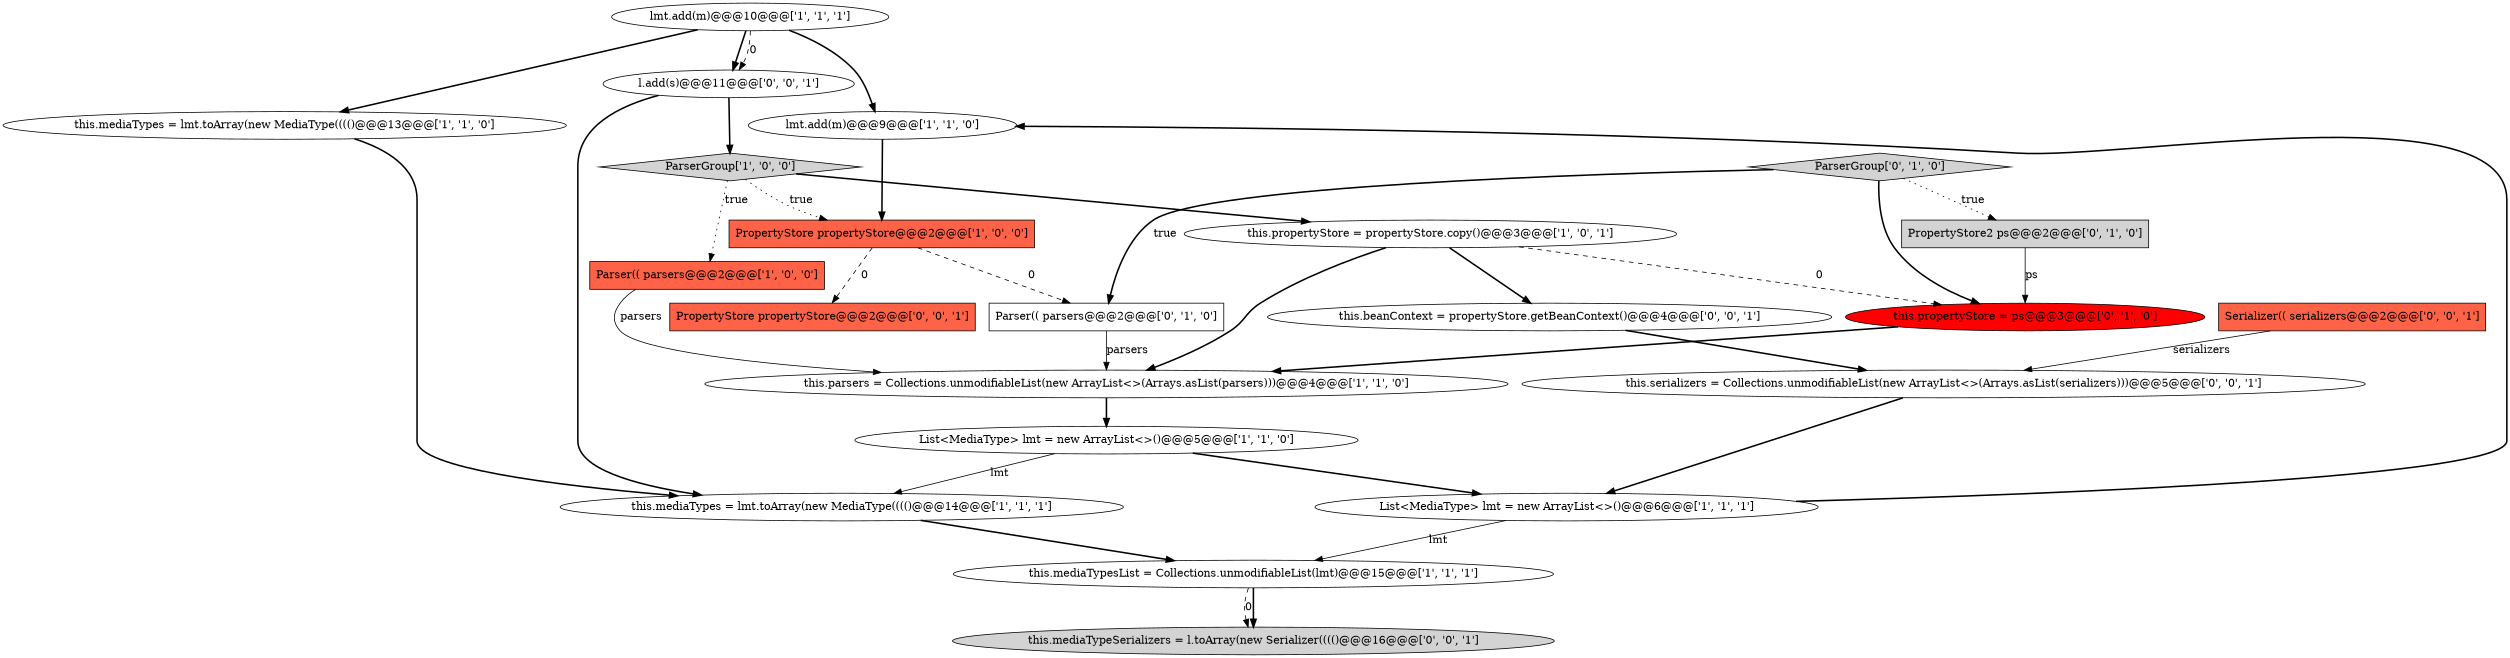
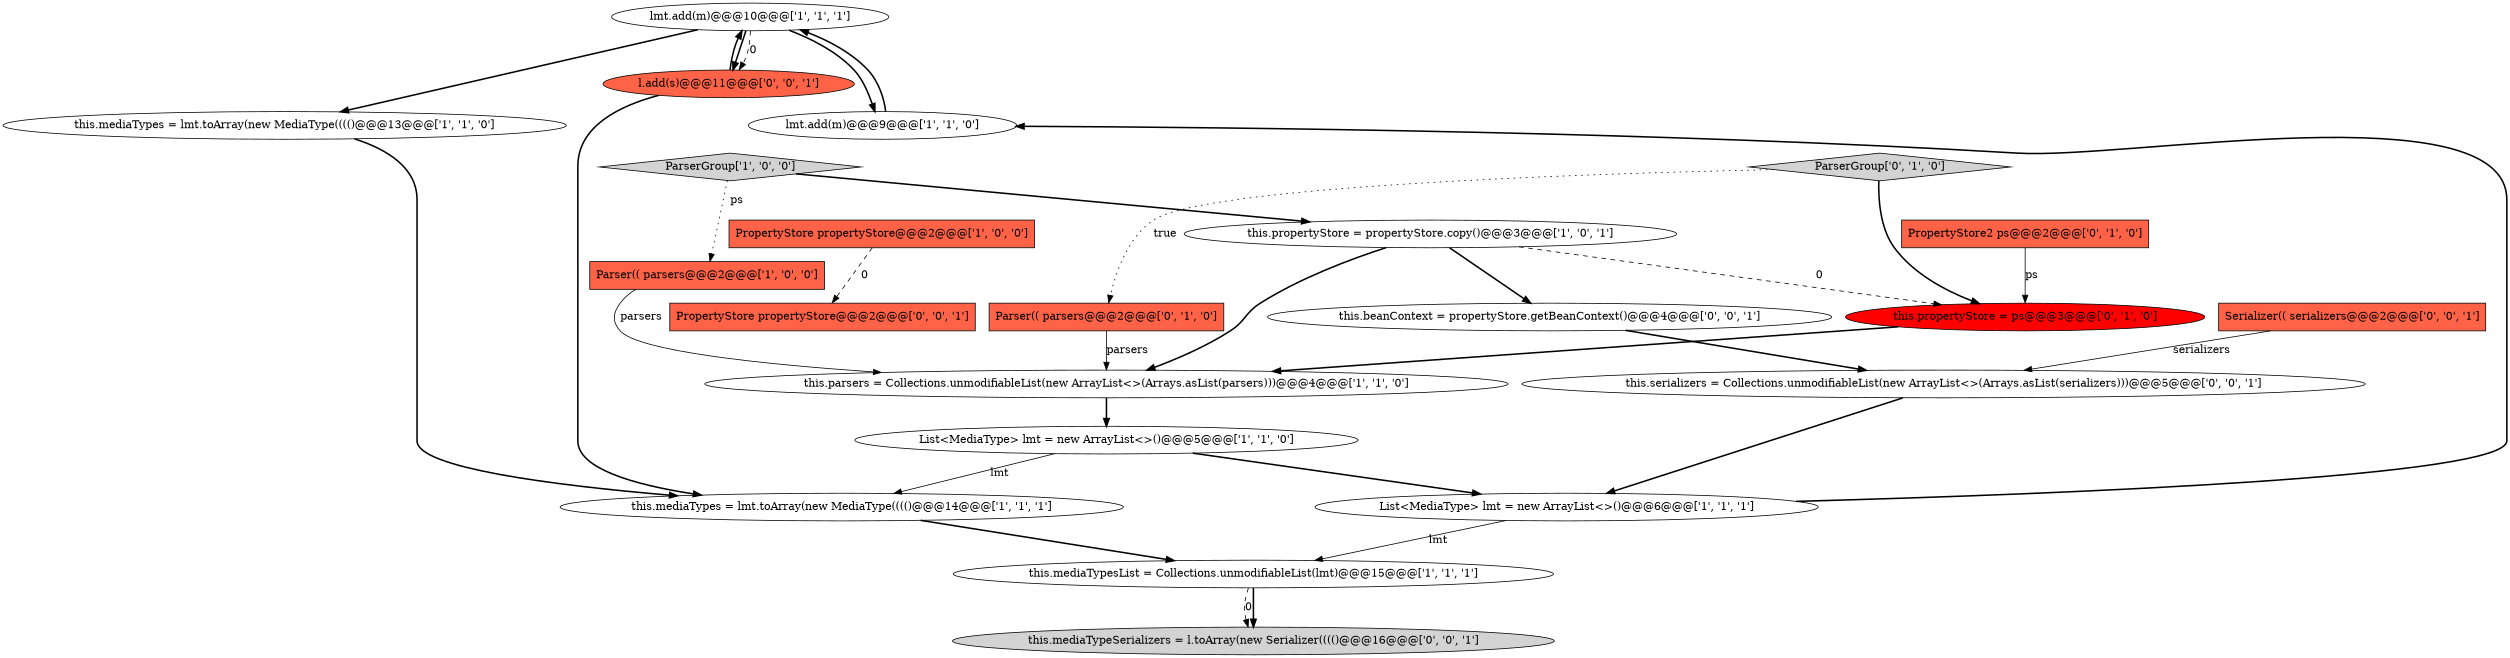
(729, 84) -> (729, 84)
(729, 122) -> (733, 54)
(882, 176) -> (859, 61)
(1418, 183) -> (1418, 183)
(1946, 198) -> none
(737, 200) -> (737, 200)
(781, 202) -> none
(2025, 234) -> (2025, 234)
(990, 274) -> none
(1106, 317) -> (1106, 317)
